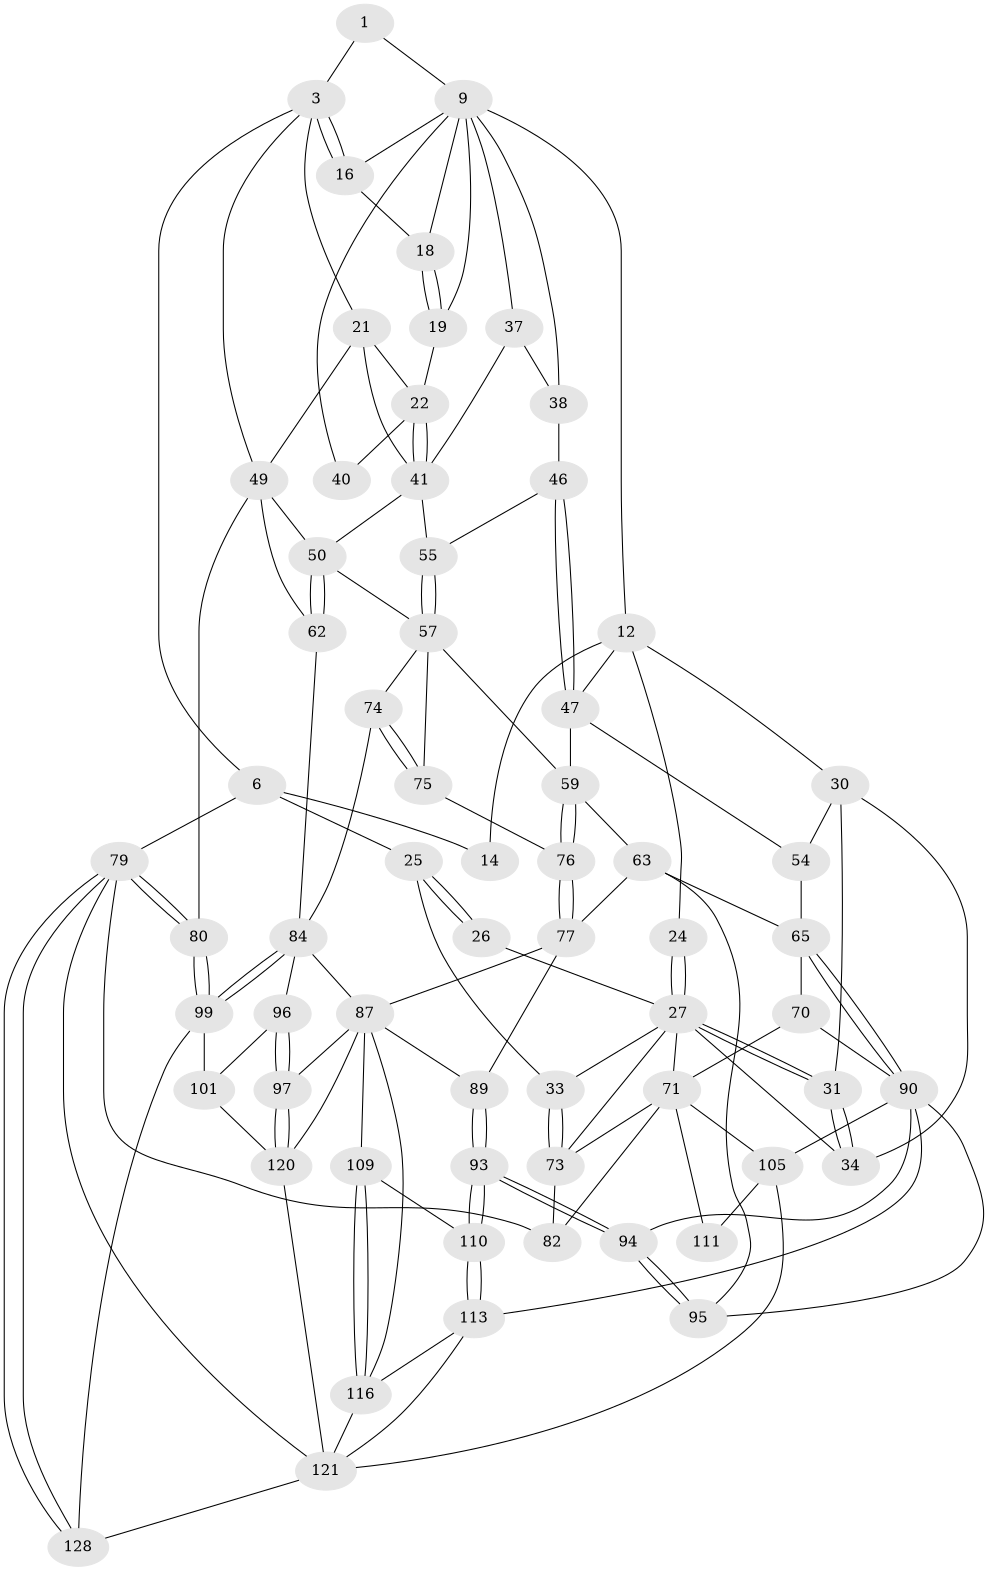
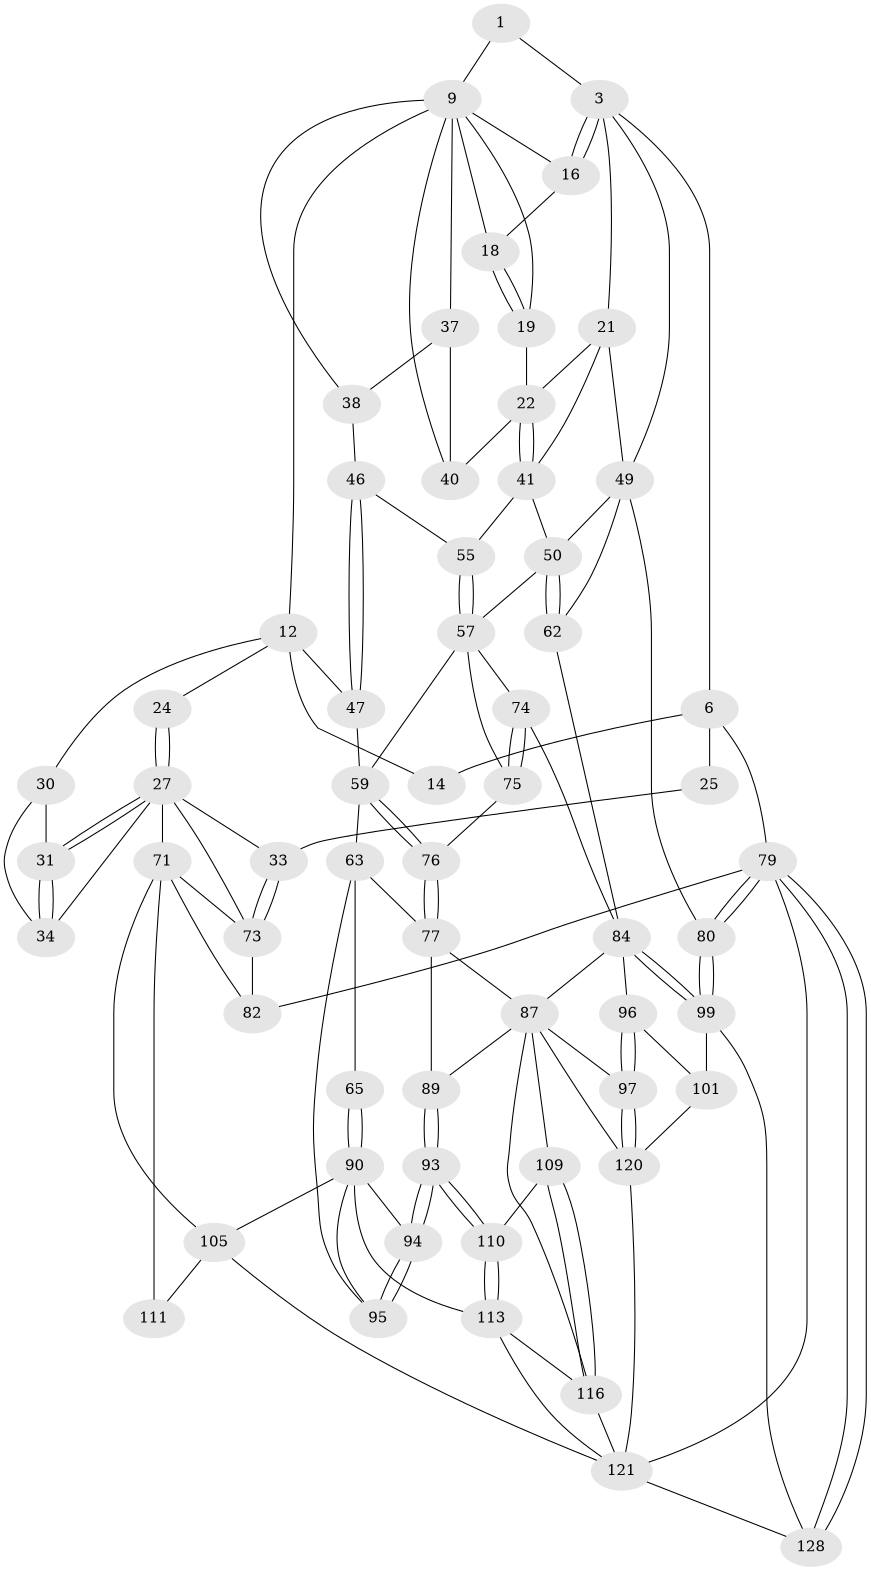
(469, 405) -> (450, 404)
(801, 861) -> none
(482, 938) -> none
(801, 1014) -> none
